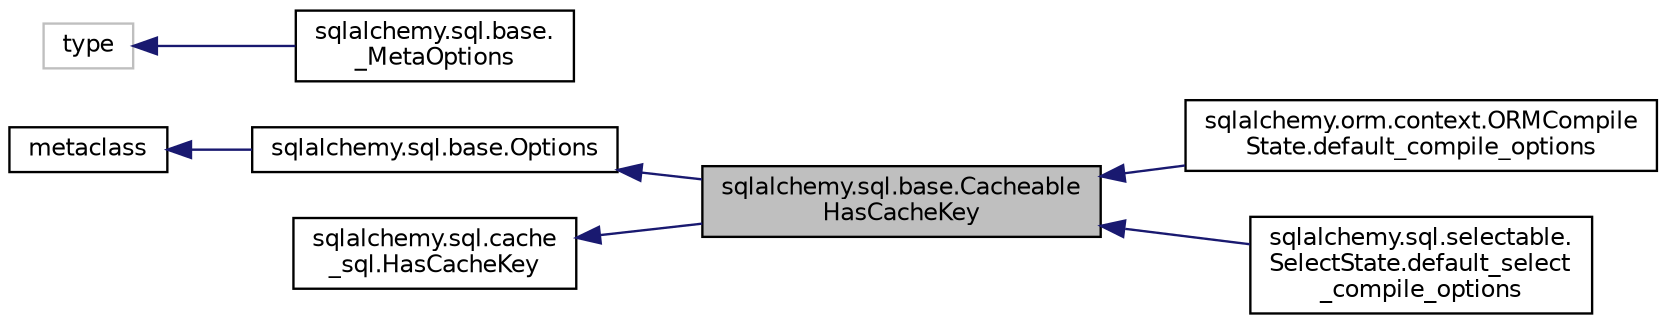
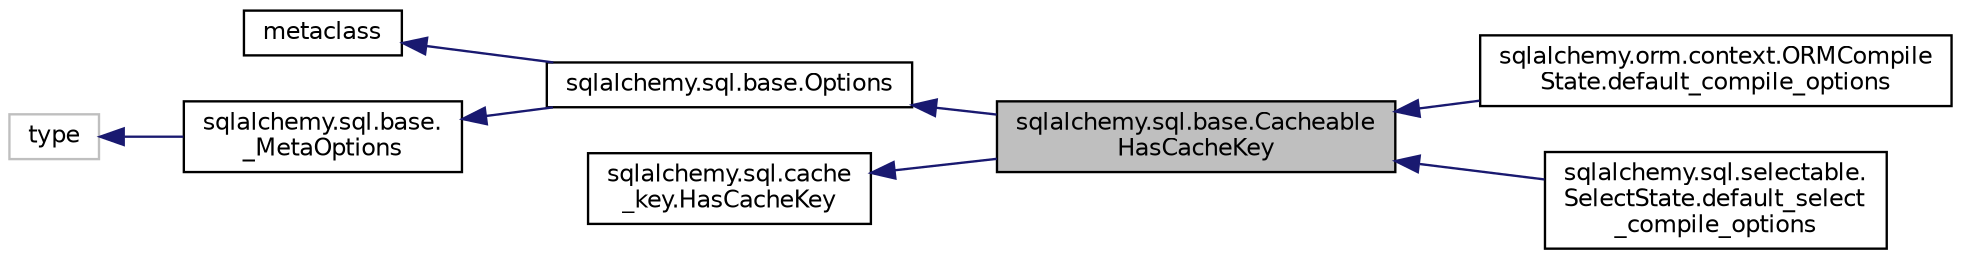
none -> (519, 112)
(435, 253) -> (729, 189)
